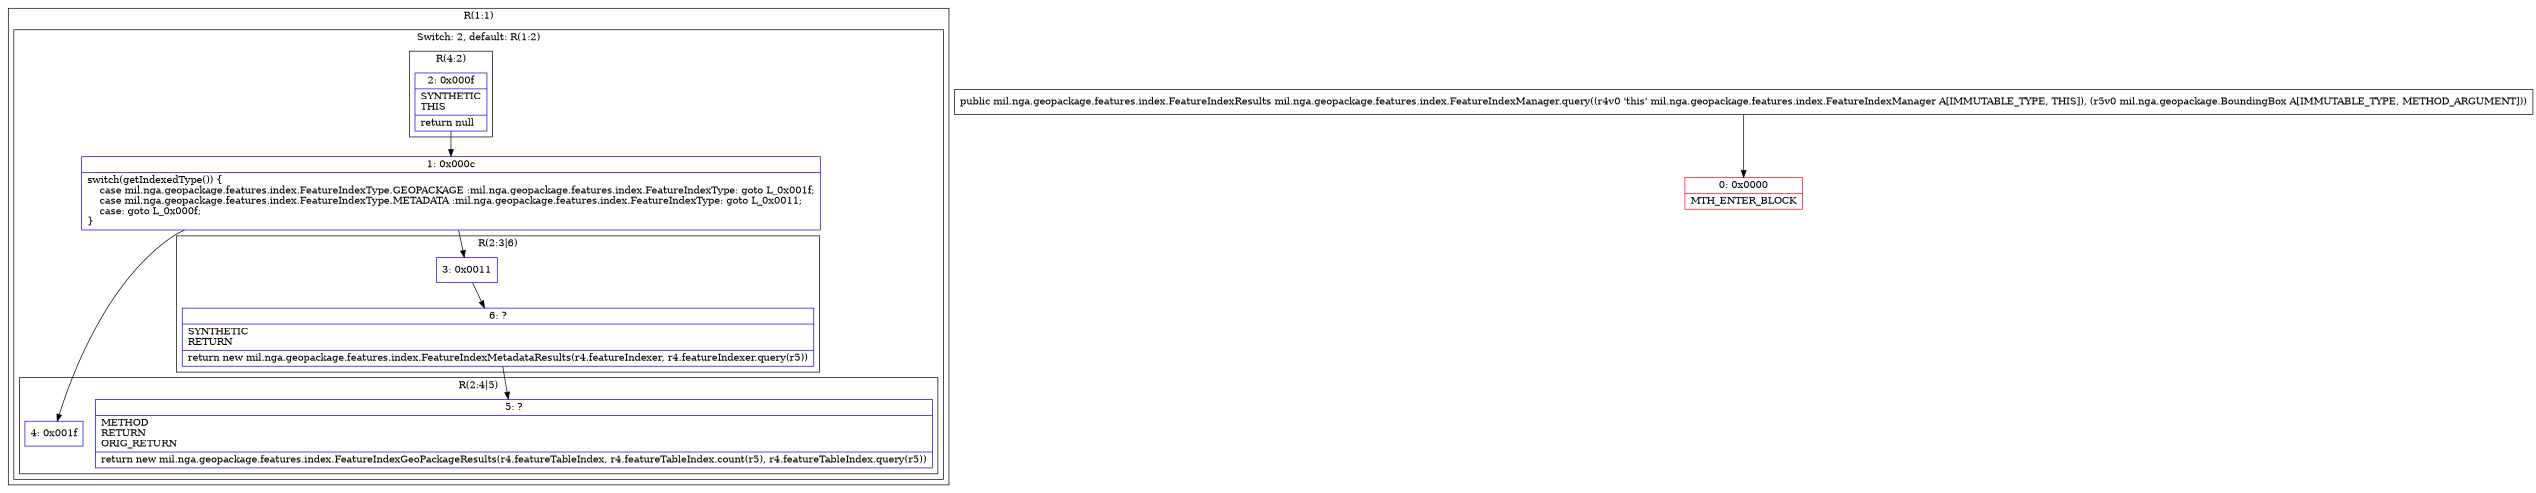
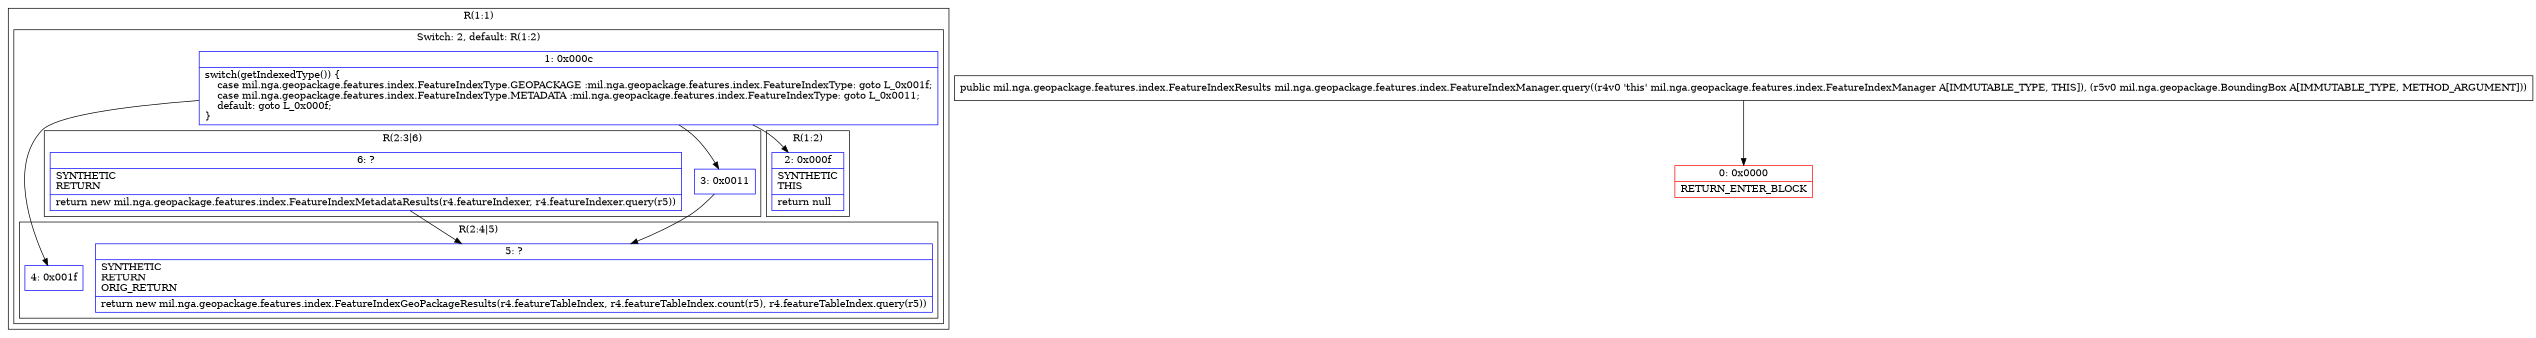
(451, 59) -> (808, 139)
(451, 141) -> (771, 136)
(1744, 201) -> (1744, 189)
(144, 211) -> (268, 106)
(477, 292) -> (668, 227)
(125, 423) -> (131, 267)
